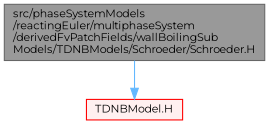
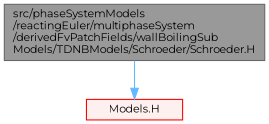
(135, 110) -> (135, 110)
